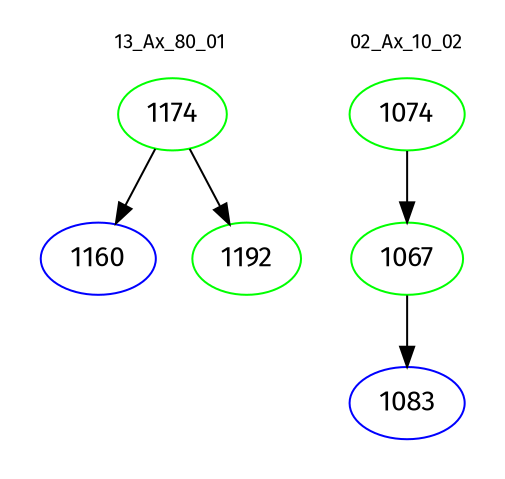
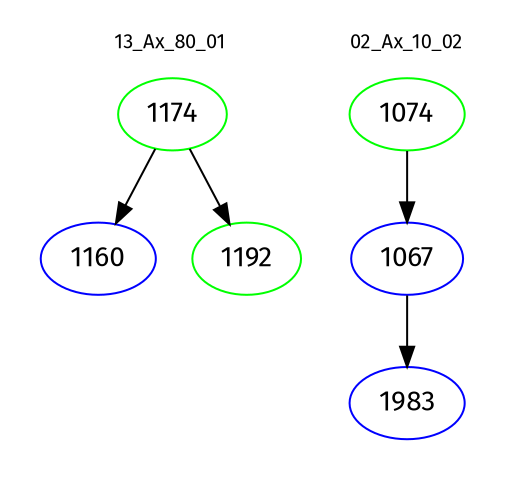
(407, 259) -> (407, 259)
(407, 403) -> (407, 403)
